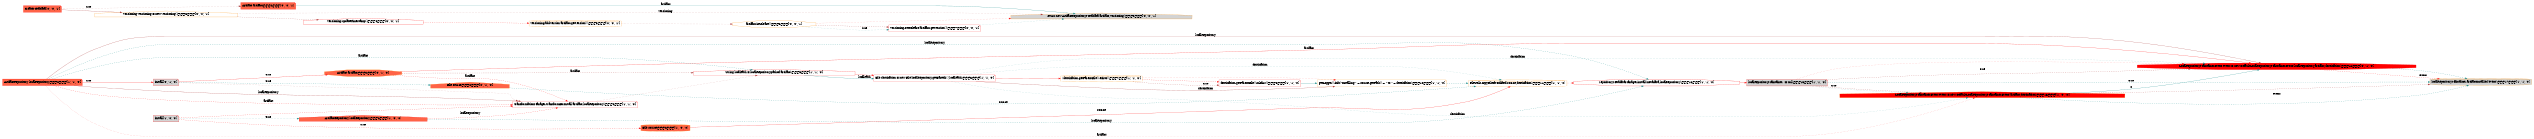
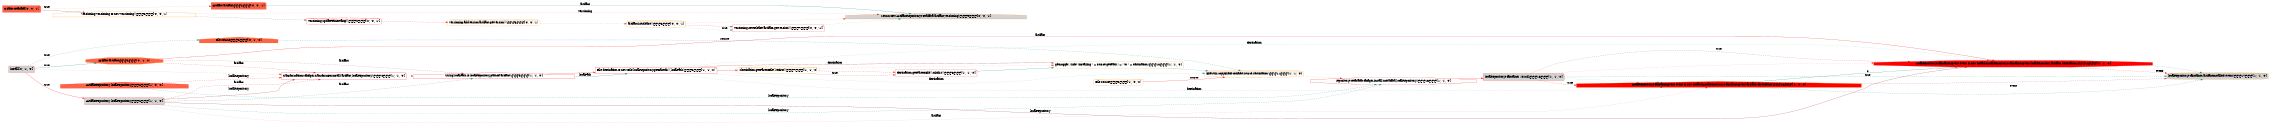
(363, 21) -> (344, 21)
(774, 24) -> (656, 24)
(252, 78) -> (65, 66)
(42, 82) -> (124, 101)
(117, 82) -> (52, 90)
(166, 119) -> none
(665, 128) -> (1118, 82)
